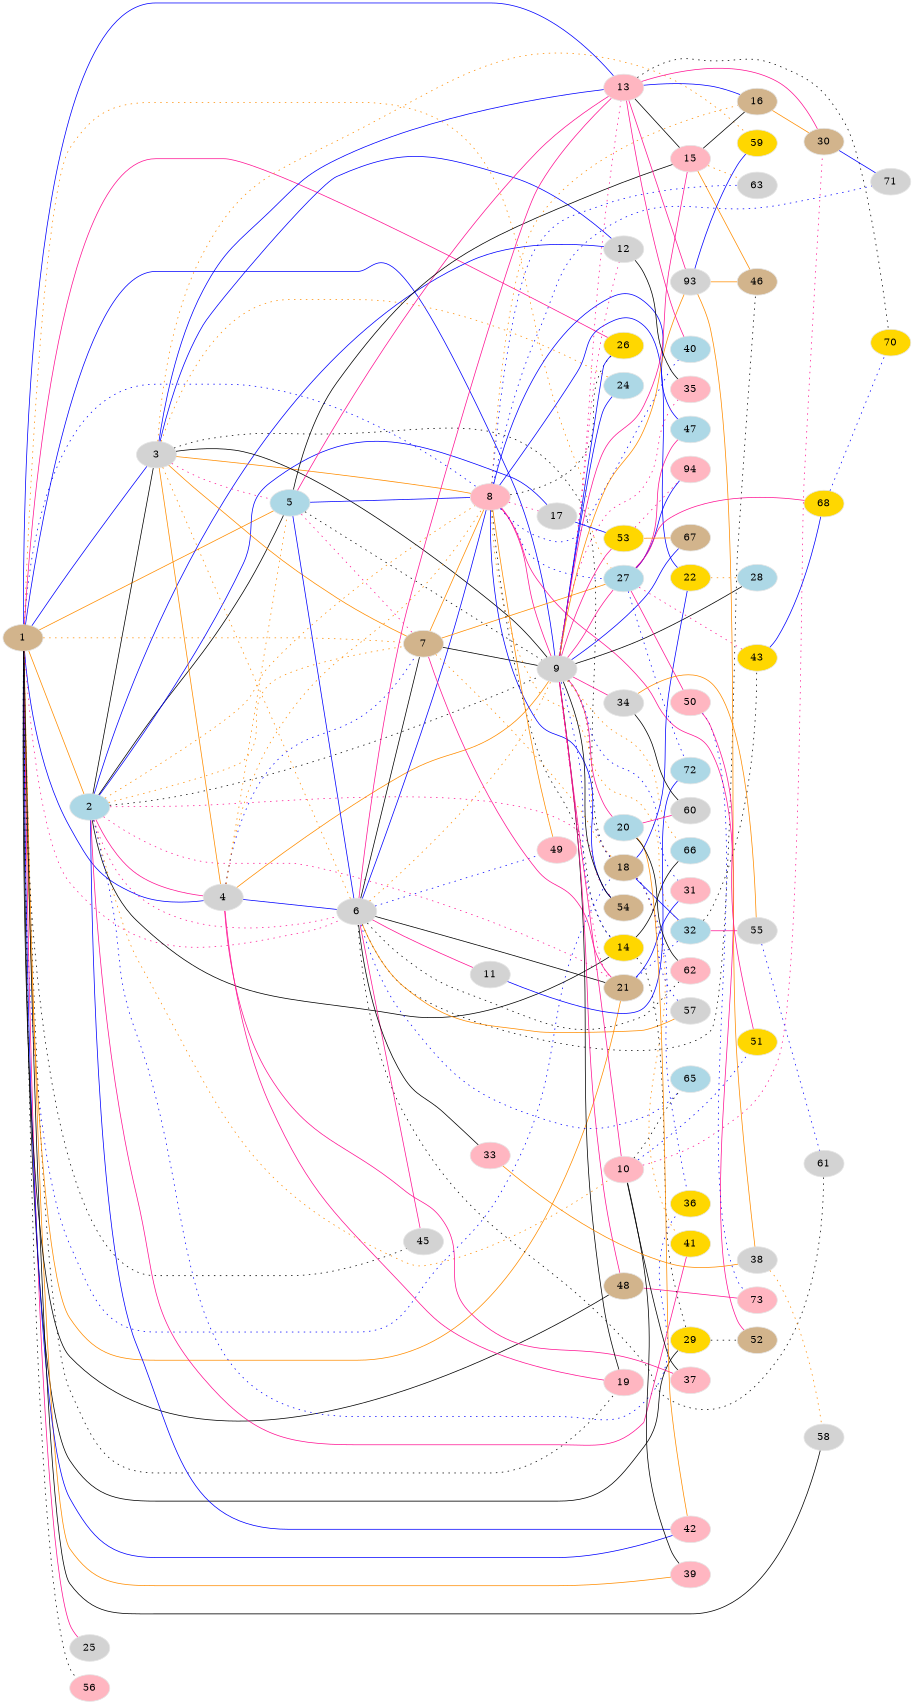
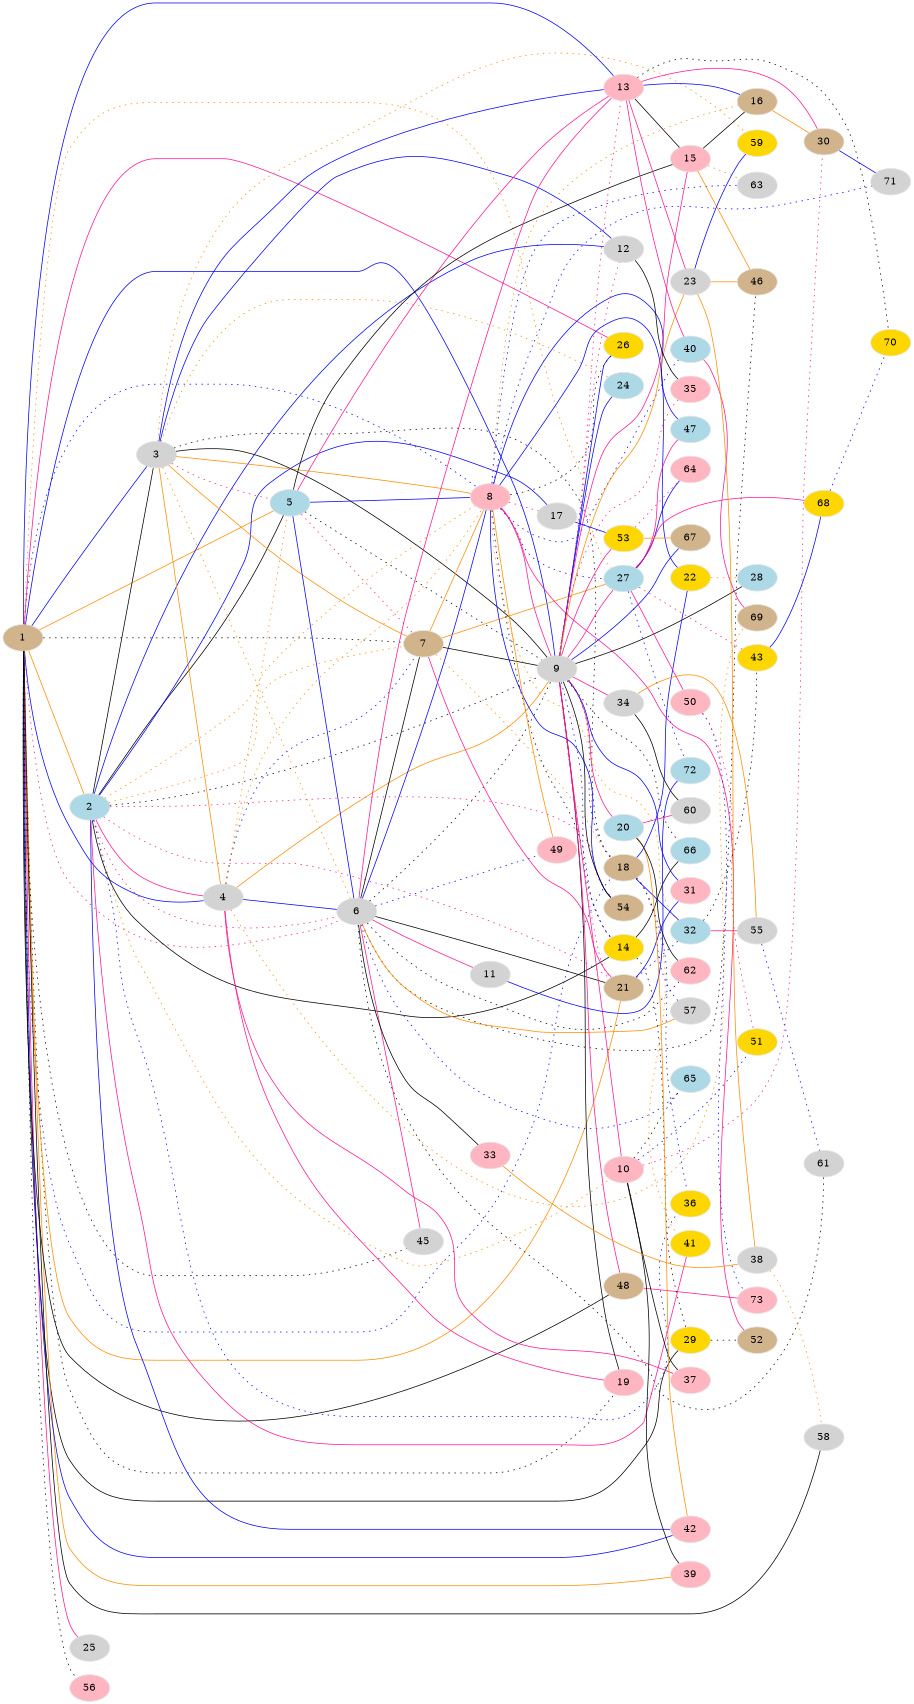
(690, 282) -> (690, 282)
(690, 469) -> (690, 469)
none -> (757, 618)
(223, 638) -> (223, 638)
(639, 749) -> (639, 749)
(634, 773) -> (634, 773)
(467, 806) -> (467, 806)
(732, 869) -> (732, 869)
